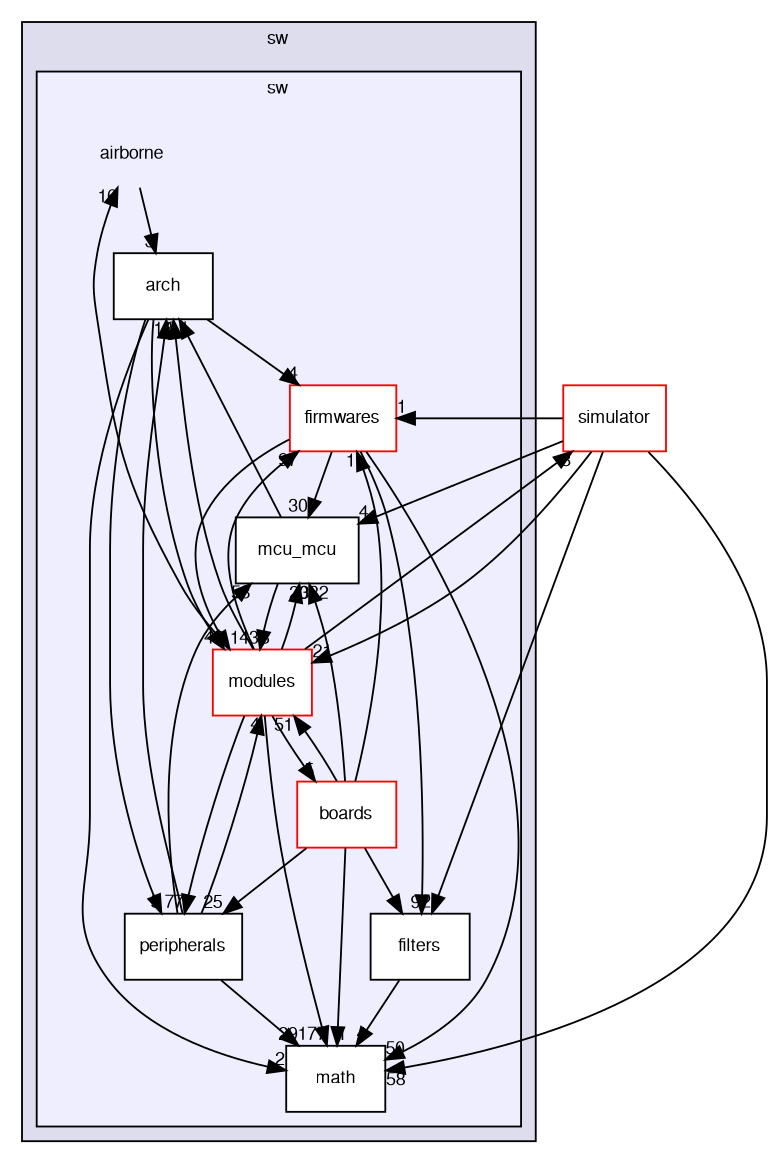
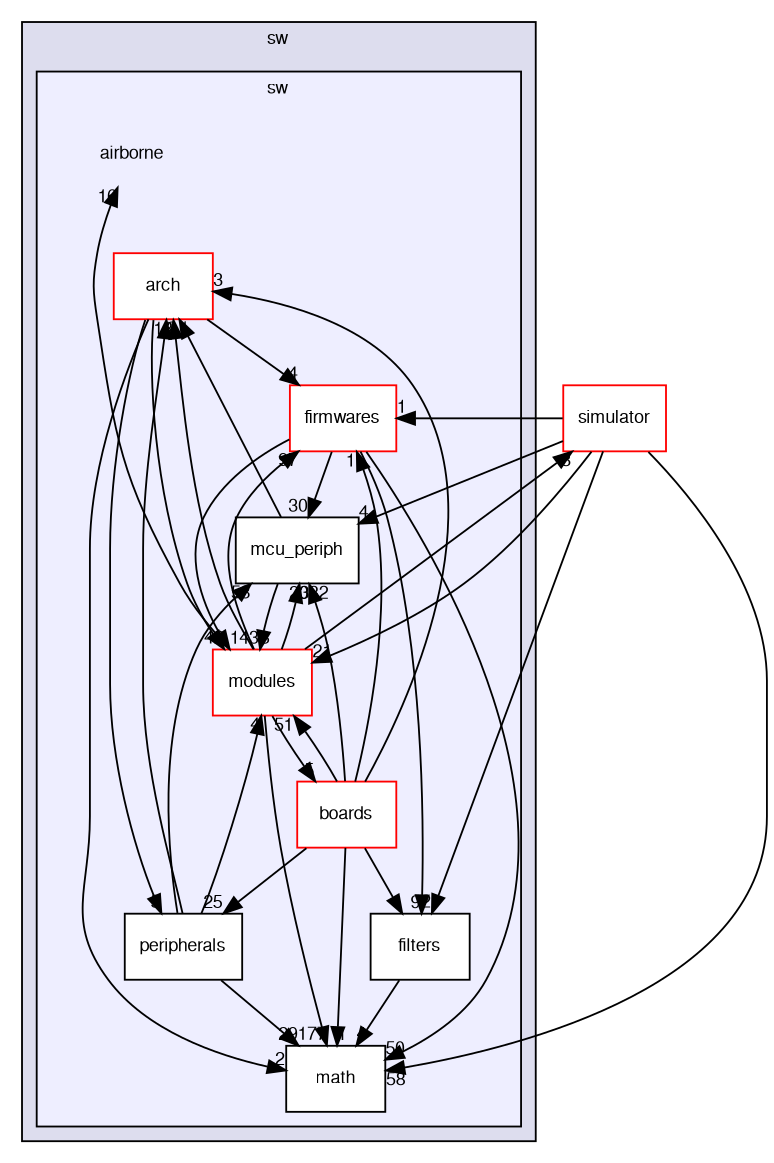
(146, 211) -> (443, 468)
(163, 286) -> (163, 286)
(297, 550) -> (297, 550)
(214, 805) -> none
